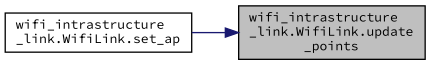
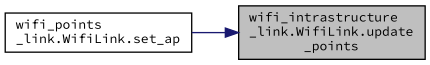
(98, 33) -> (98, 33)
